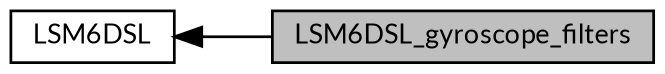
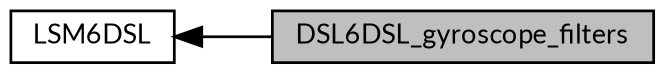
(463, 37) -> (463, 37)
